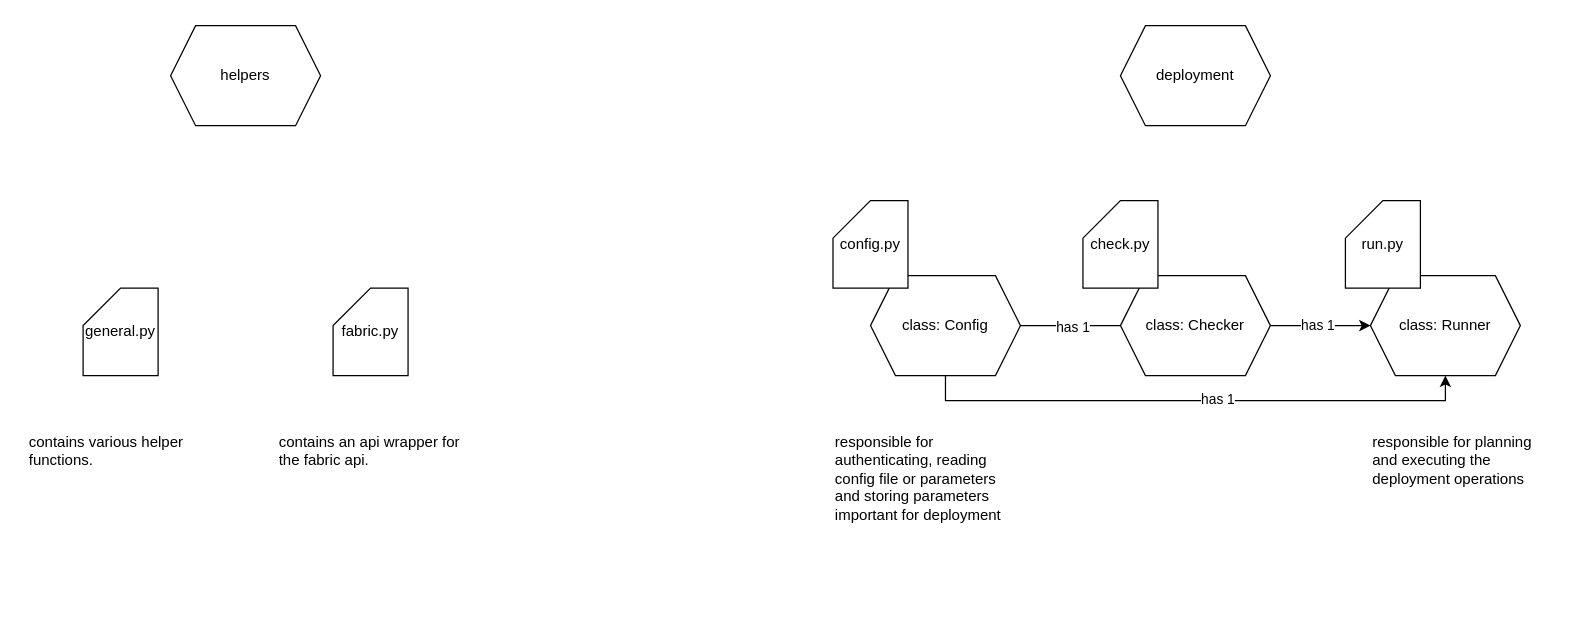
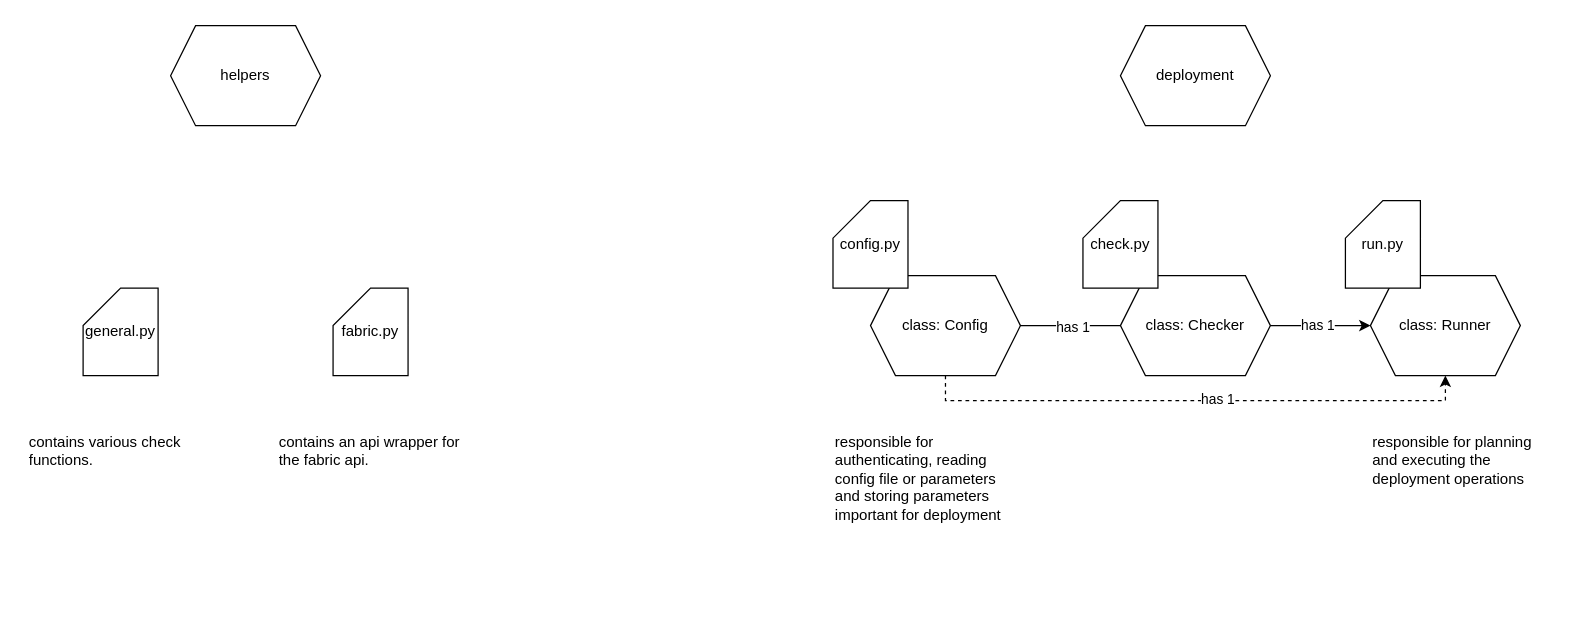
(1060, 401) -> (1060, 401)
(123, 452) -> (123, 452)
